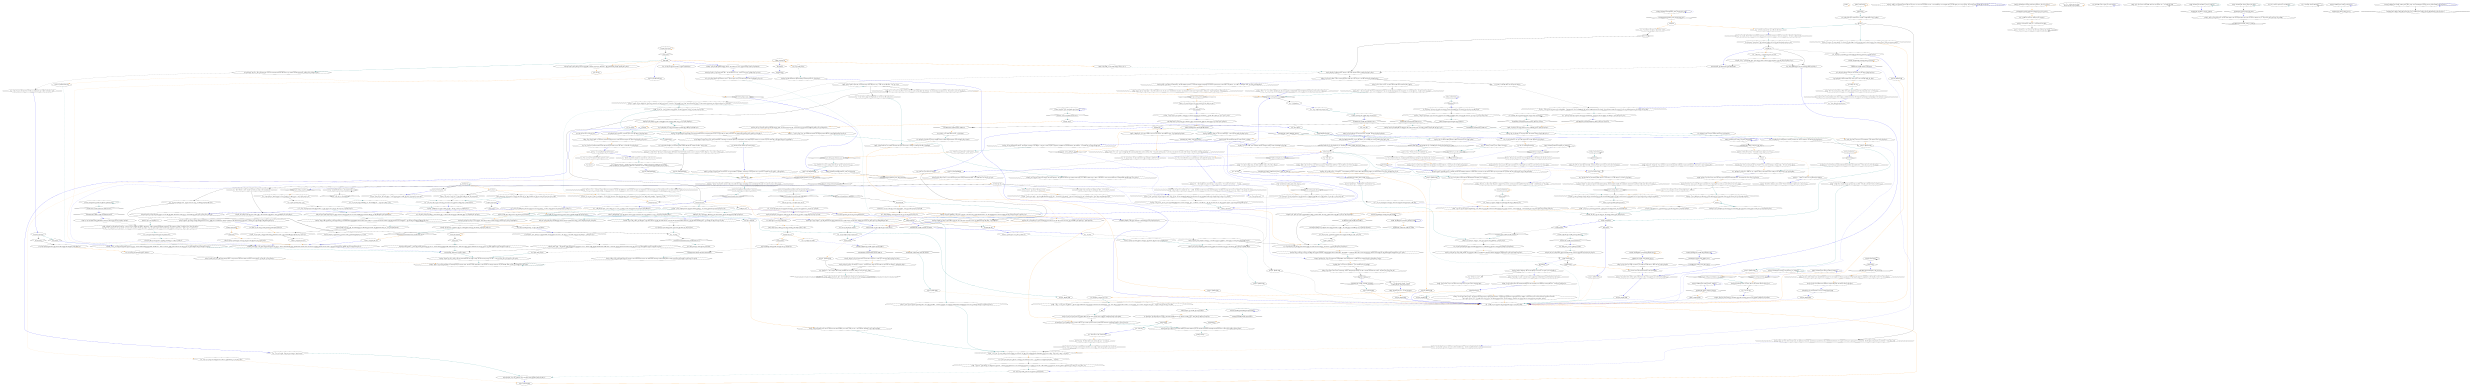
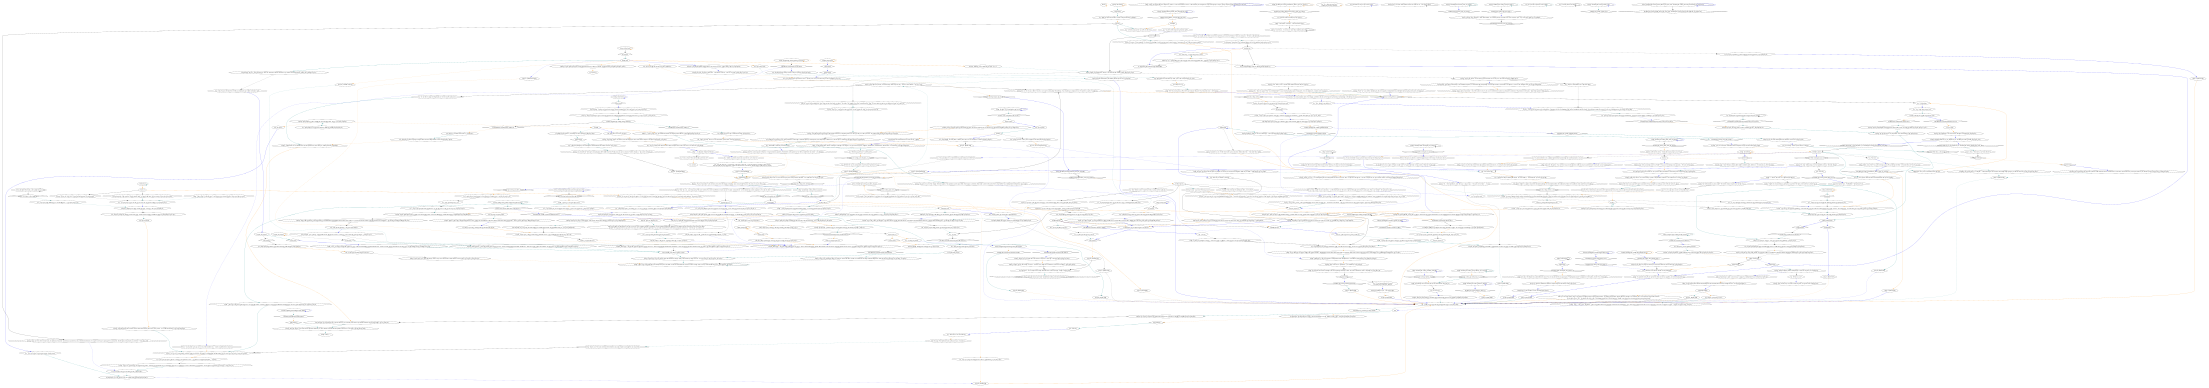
(1323, 134) -> (998, 134)
none -> (1927, 172)
(438, 190) -> none
none -> (496, 214)
